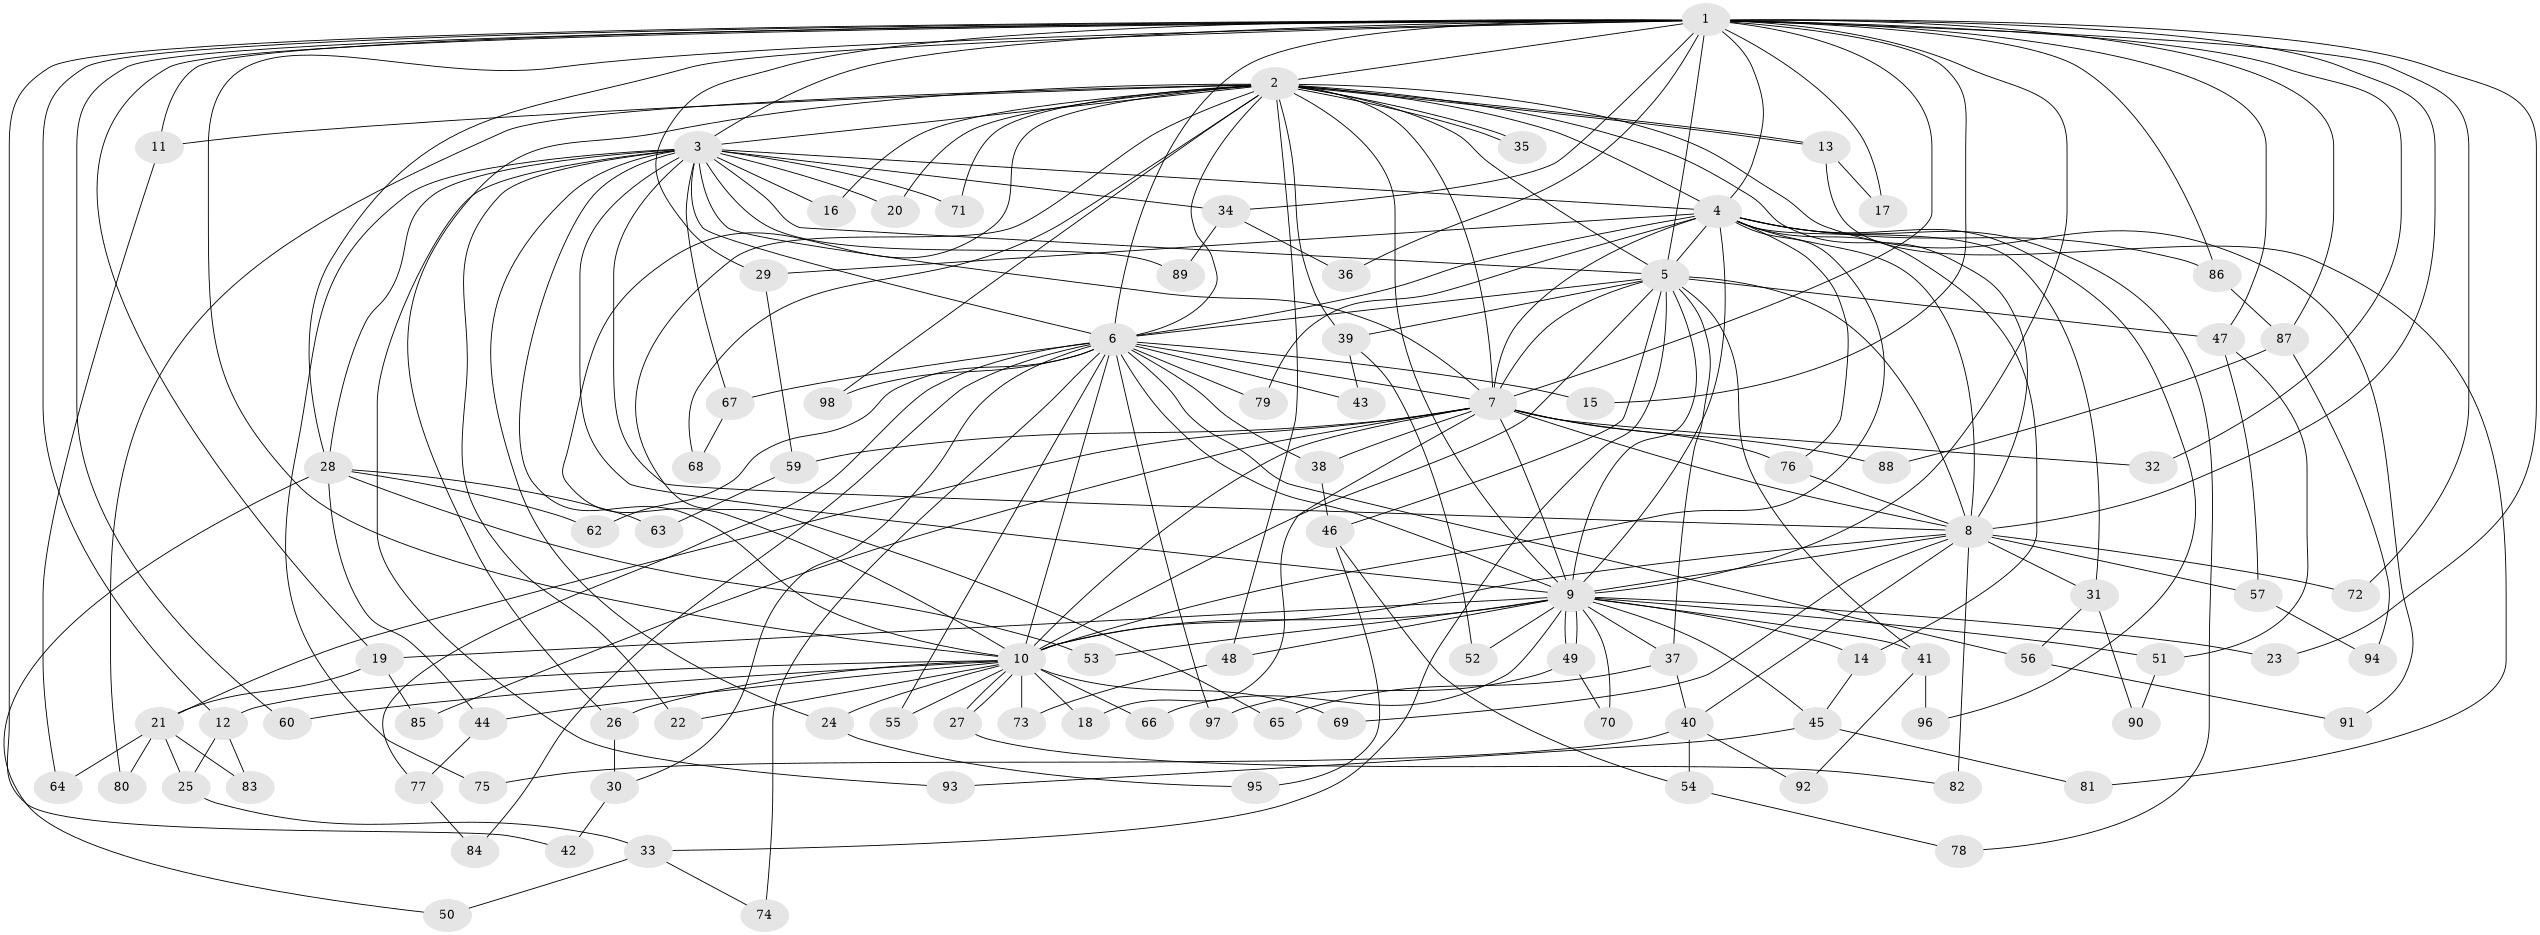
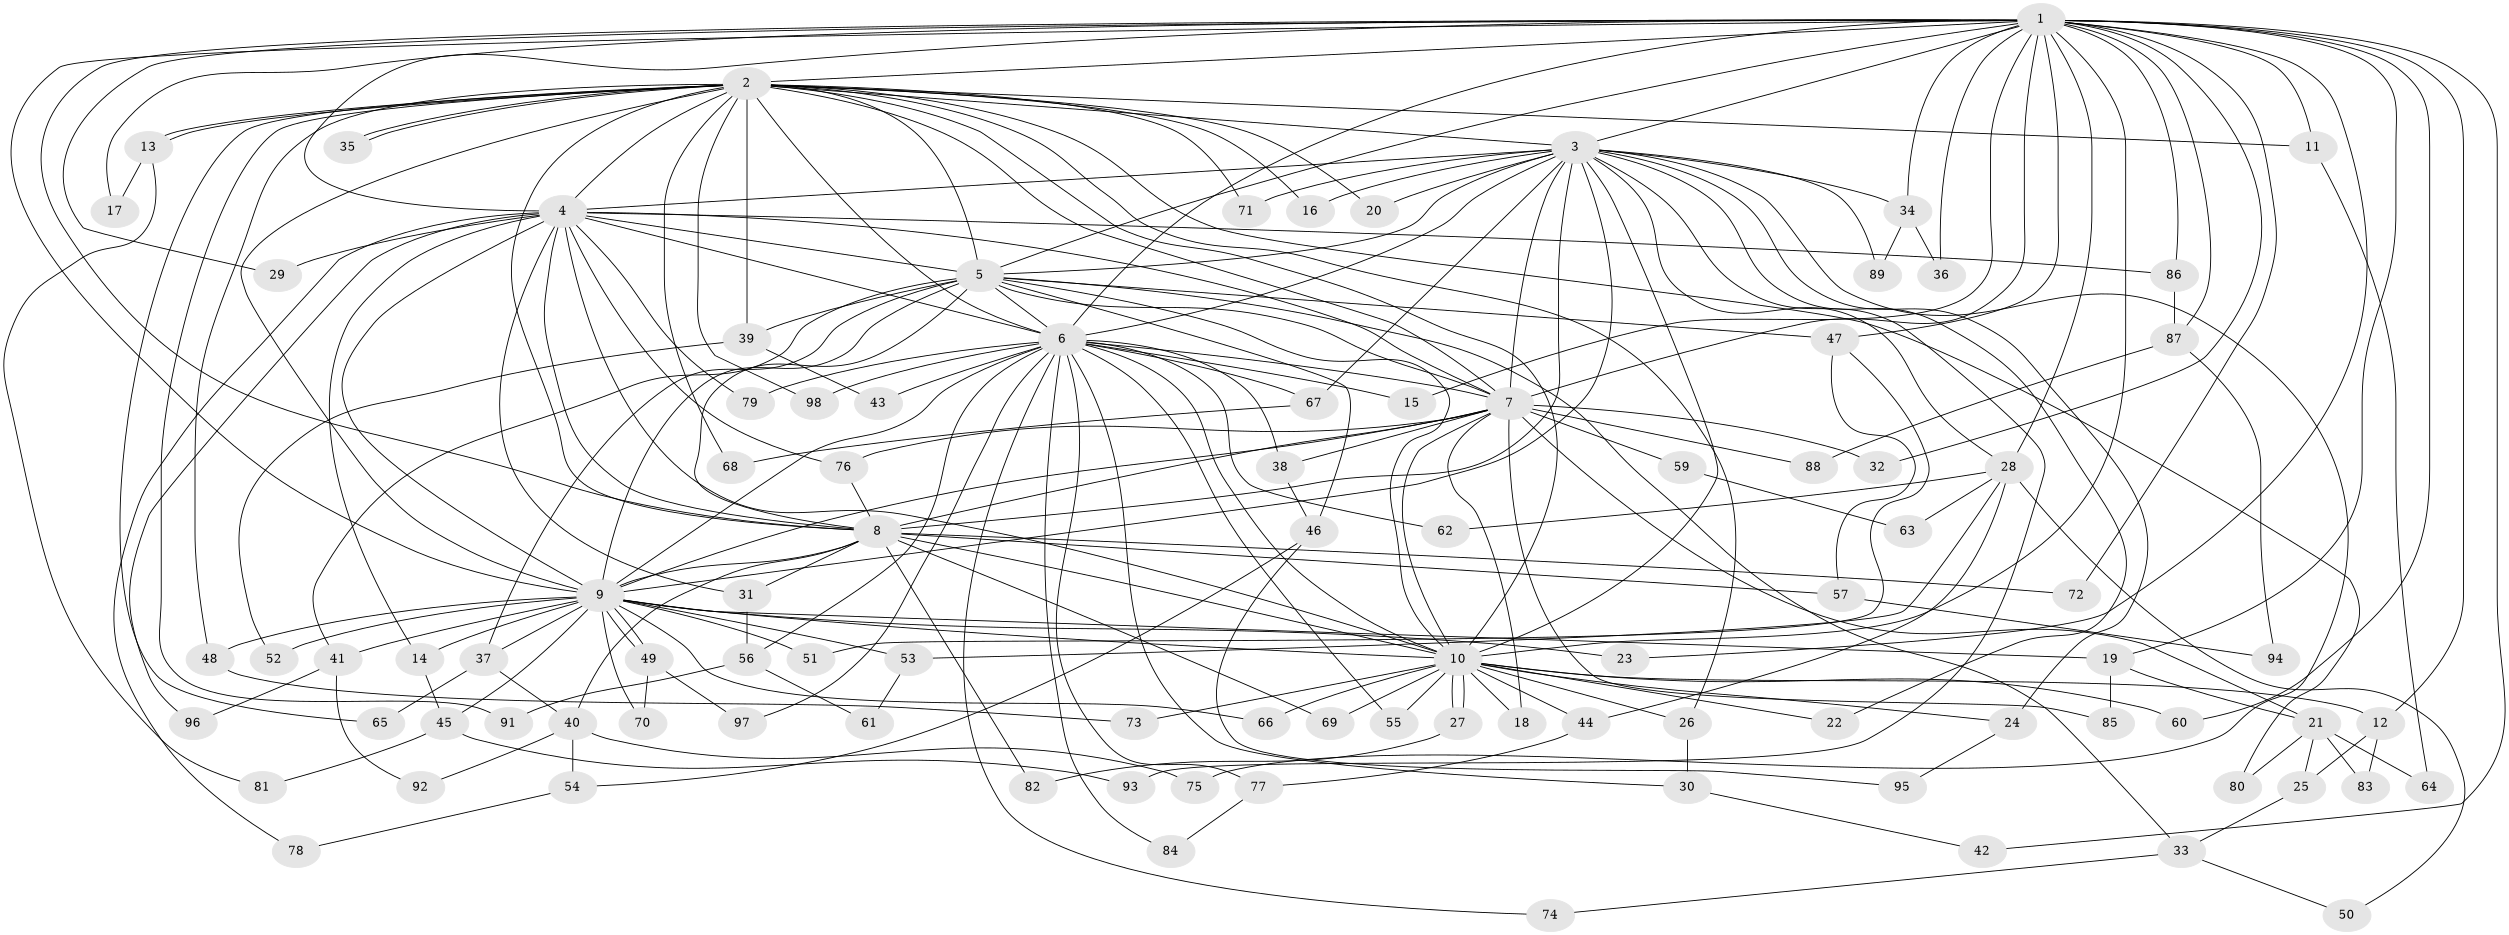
(779, 372) -> none
none -> (870, 724)
(2136, 724) -> none
